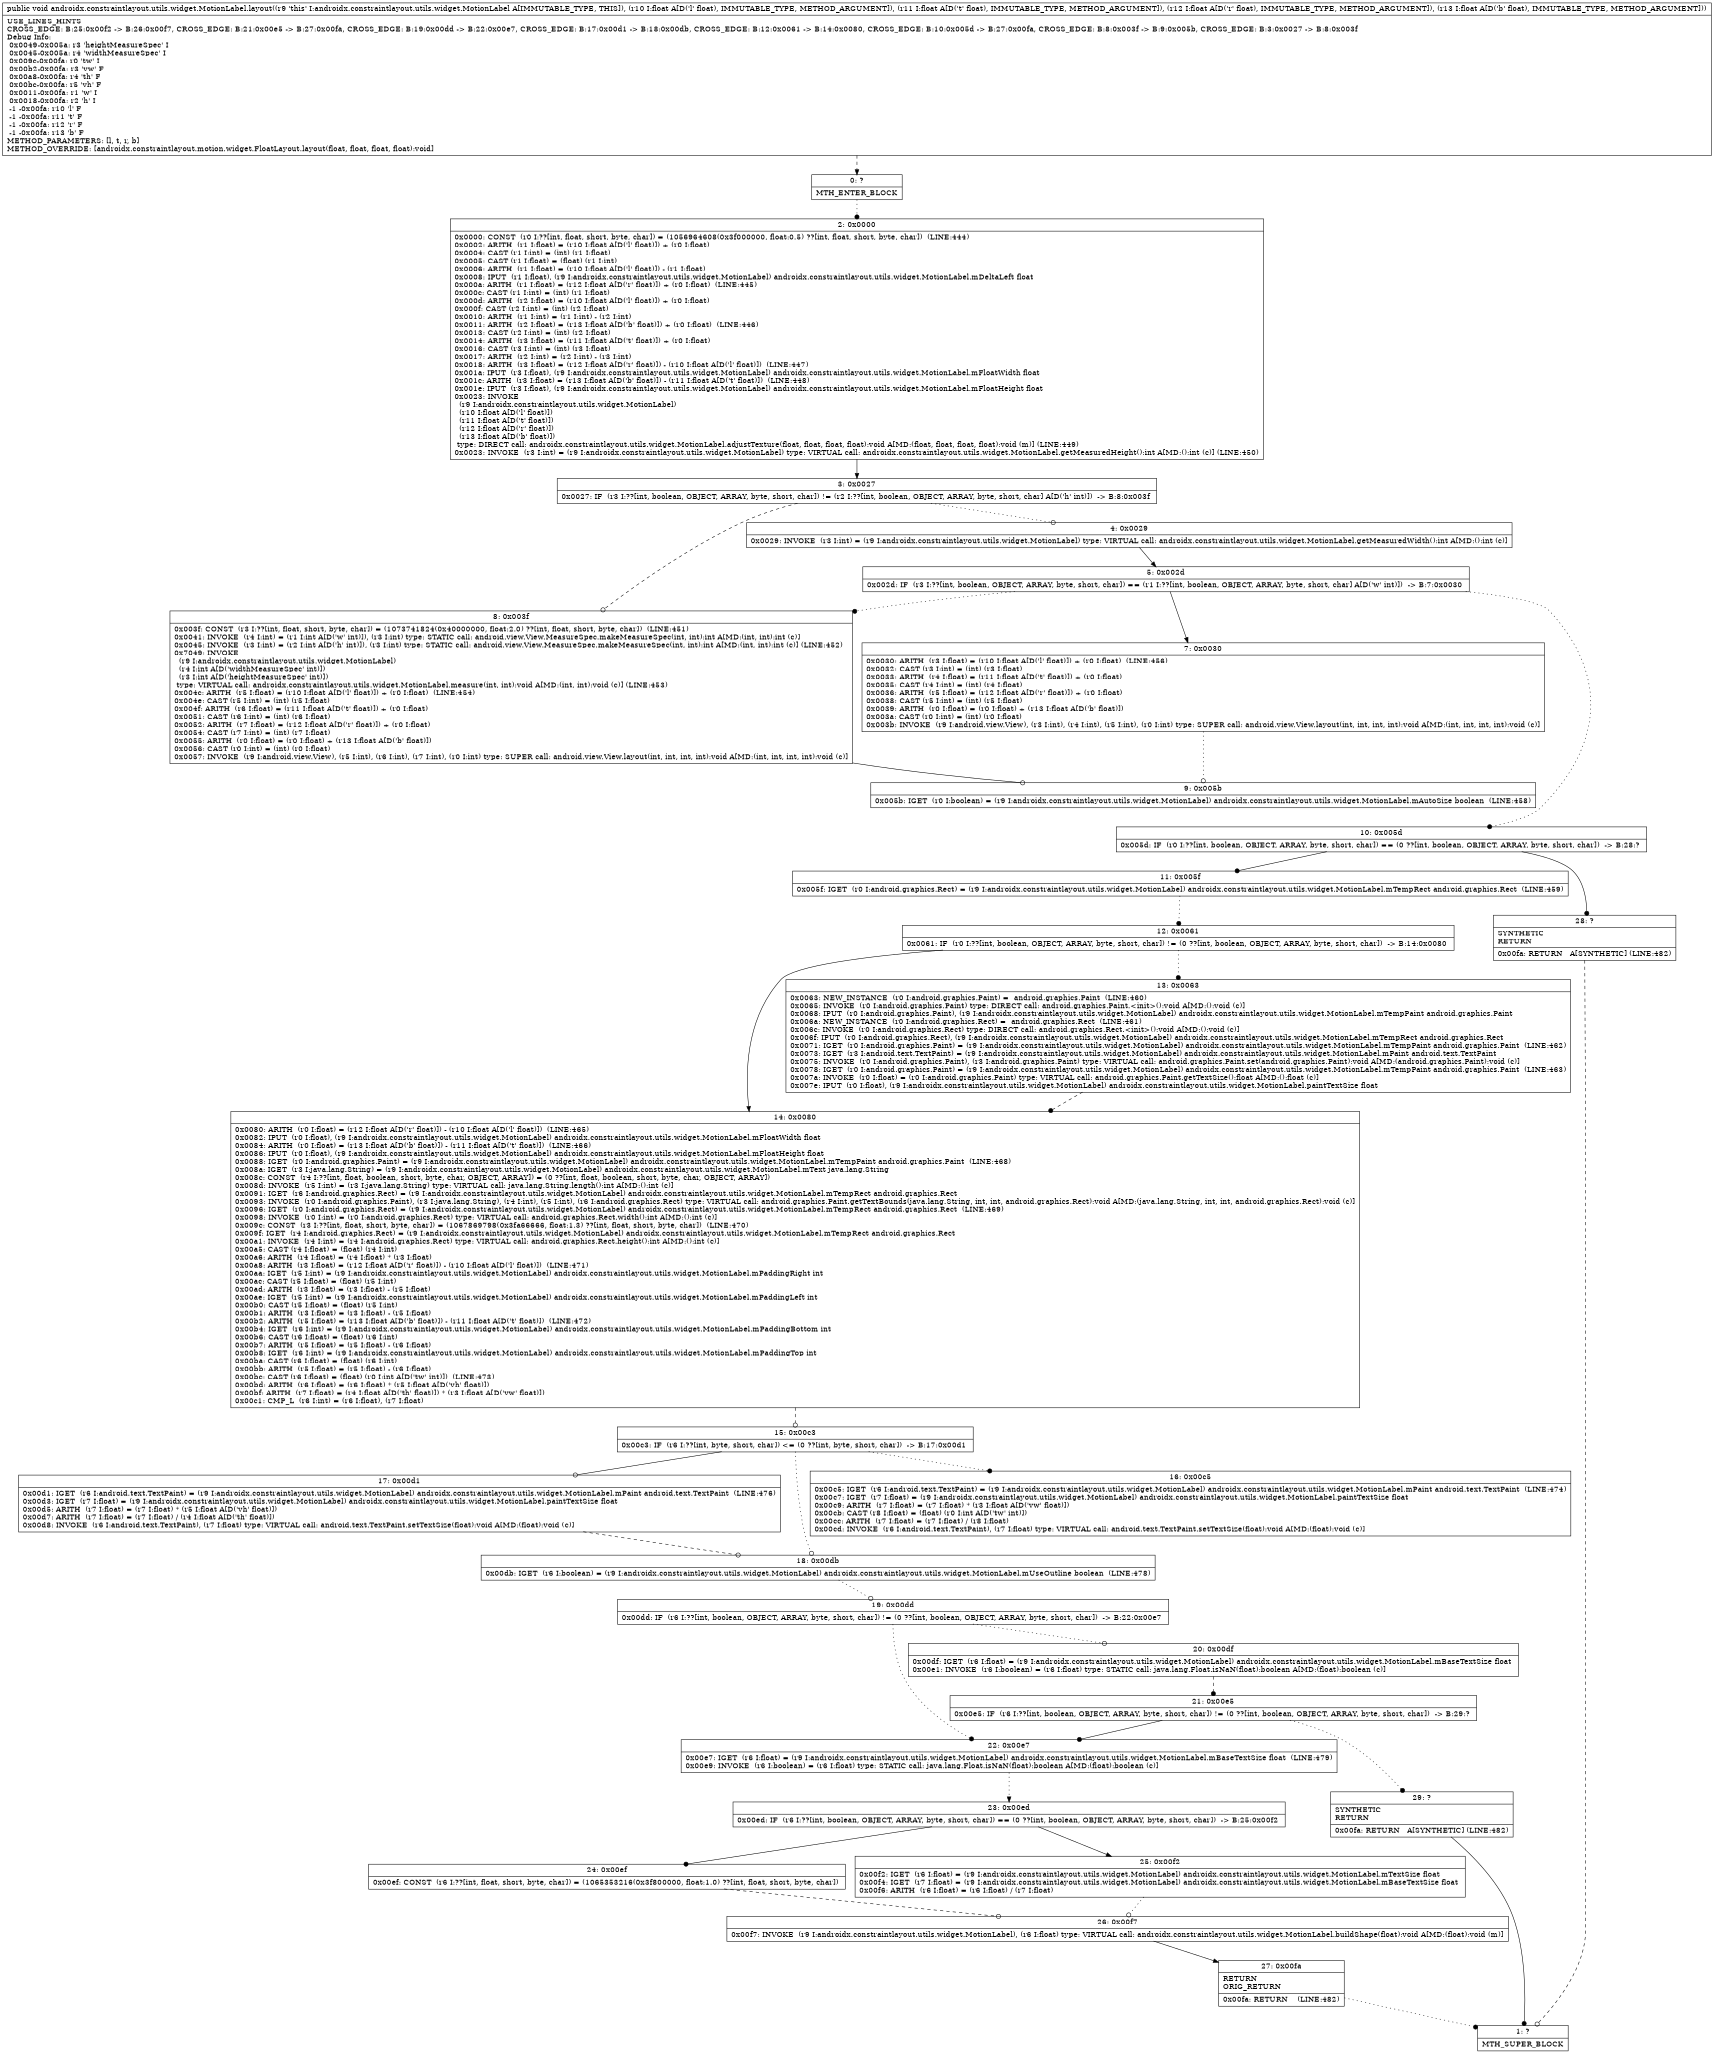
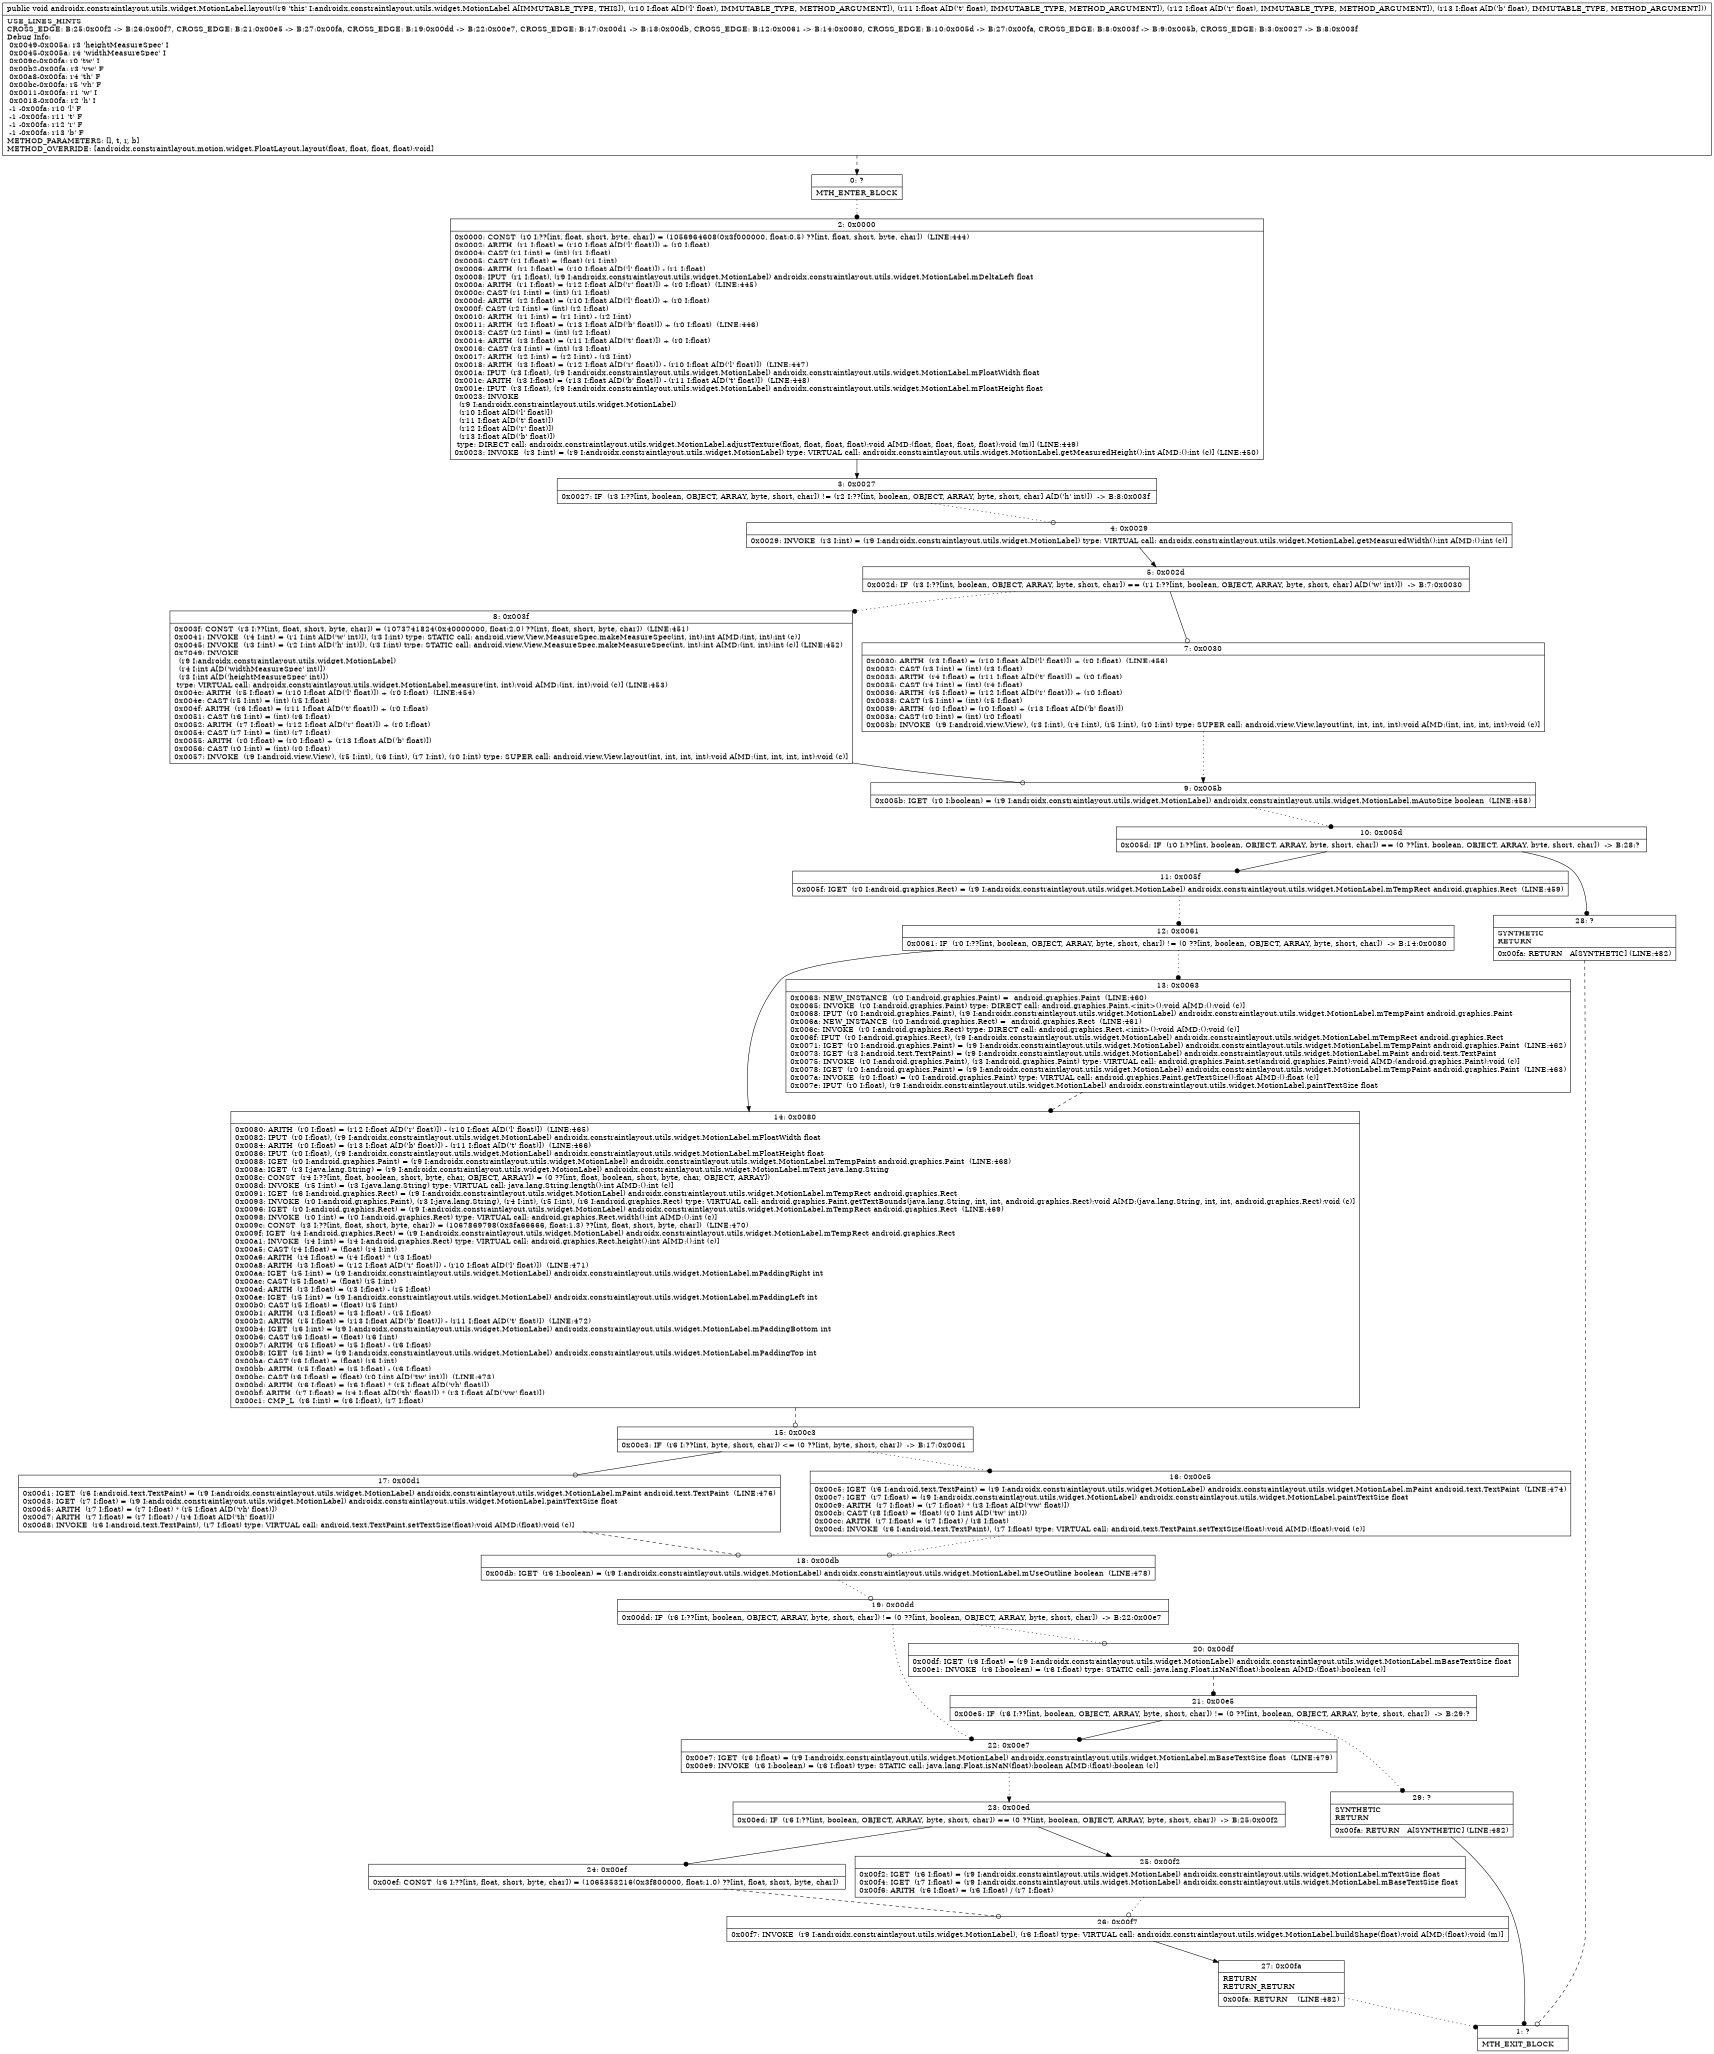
(696, 547) -> none
(1178, 615) -> (1178, 615)
(1590, 694) -> (1290, 817)
(1203, 755) -> (1203, 755)
(799, 1502) -> (948, 1545)
(1252, 1987) -> (1259, 1987)
(1523, 2044) -> (1518, 2044)
